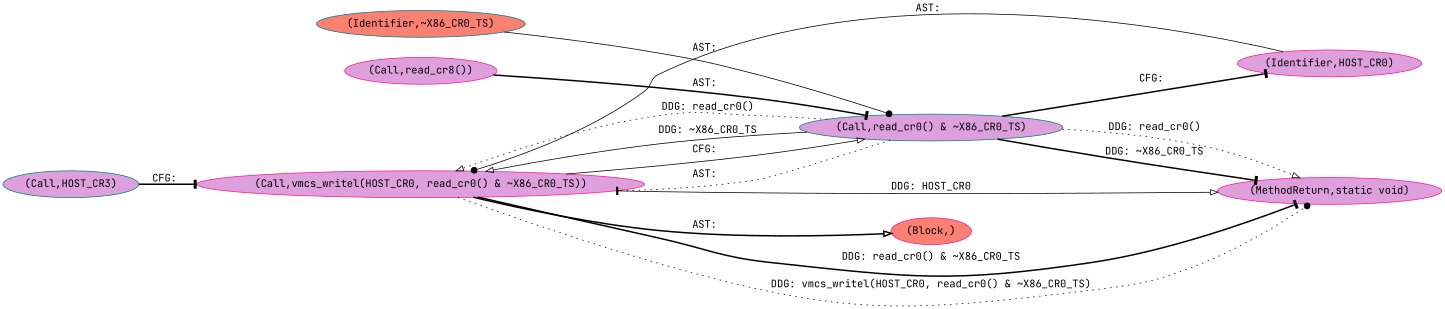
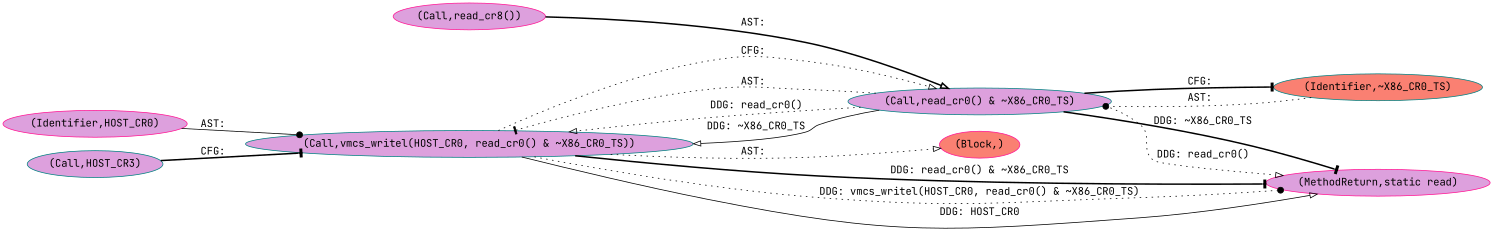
(688, 58) -> (1210, 106)
(679, 90) -> (747, 32)
(1133, 95) -> (1177, 89)
(712, 160) -> (709, 61)
(421, 184) -> (469, 144)
(1330, 191) -> (1378, 183)
(677, 232) -> (772, 158)
